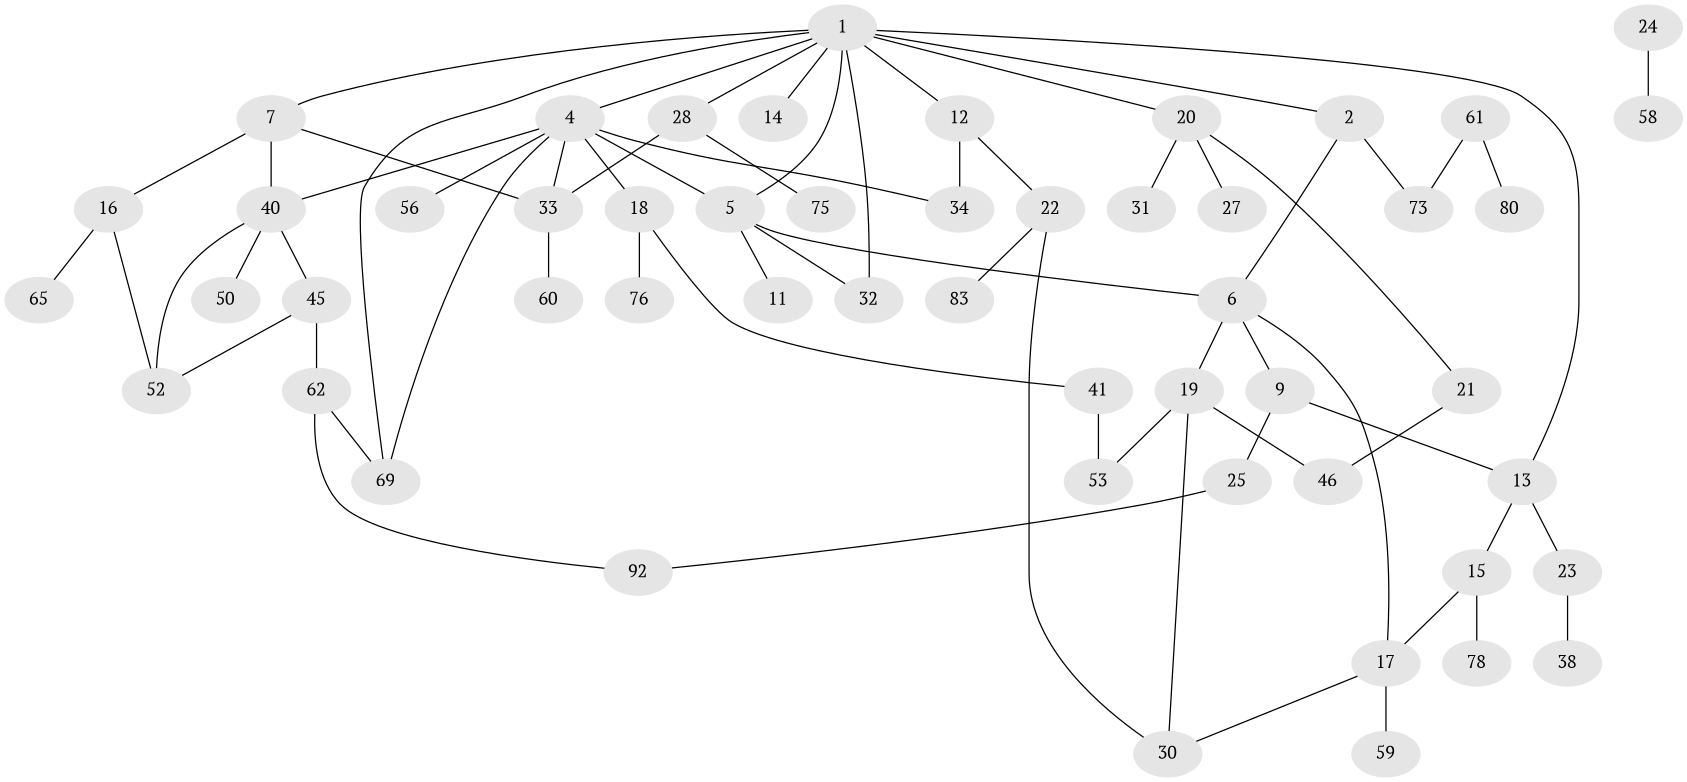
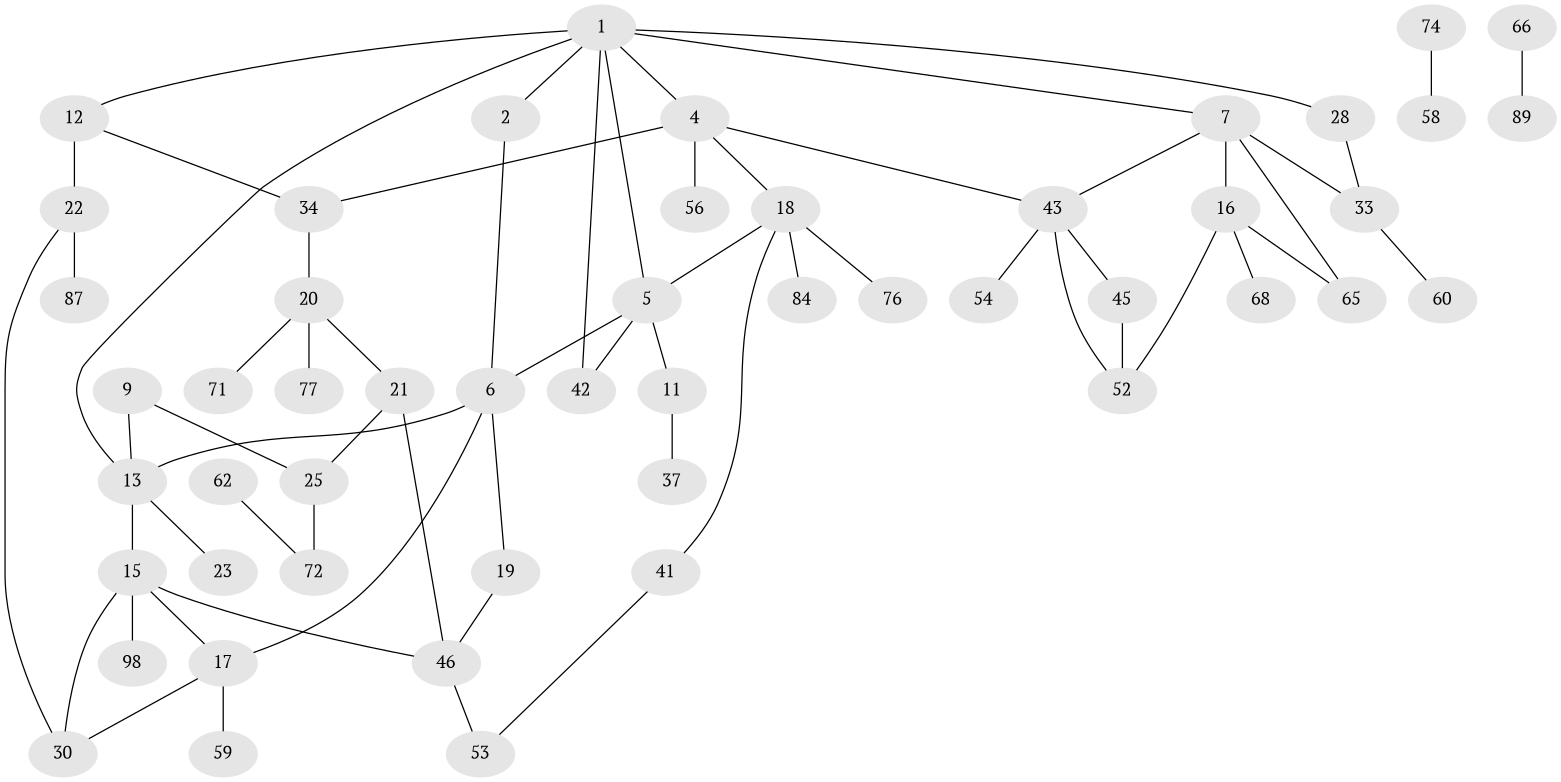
(1648, 28) -> (1431, 28)
(1014, 73) -> (309, 255)
(773, 119) -> none
(1476, 119) -> (1522, 28)
(559, 164) -> none
(650, 164) -> (716, 255)
(271, 209) -> (1053, 209)
(821, 209) -> none
(1141, 209) -> (218, 391)
(1232, 209) -> (309, 391)
none -> (1289, 209)
(1419, 209) -> none
(1510, 209) -> (1522, 119)
(226, 300) -> (984, 300)
none -> (802, 300)
(869, 300) -> (581, 391)
(960, 300) -> (74, 300)
none -> (1261, 300)
(317, 346) -> none
(1256, 346) -> (311, 436)
(1144, 436) -> (463, 709)
none -> (352, 442)
(386, 482) -> none
none -> (672, 482)
(1179, 572) -> (81, 658)
(638, 573) -> (314, 573)
none -> (285, 627)
(1477, 663) -> (132, 663)
(1568, 663) -> none
